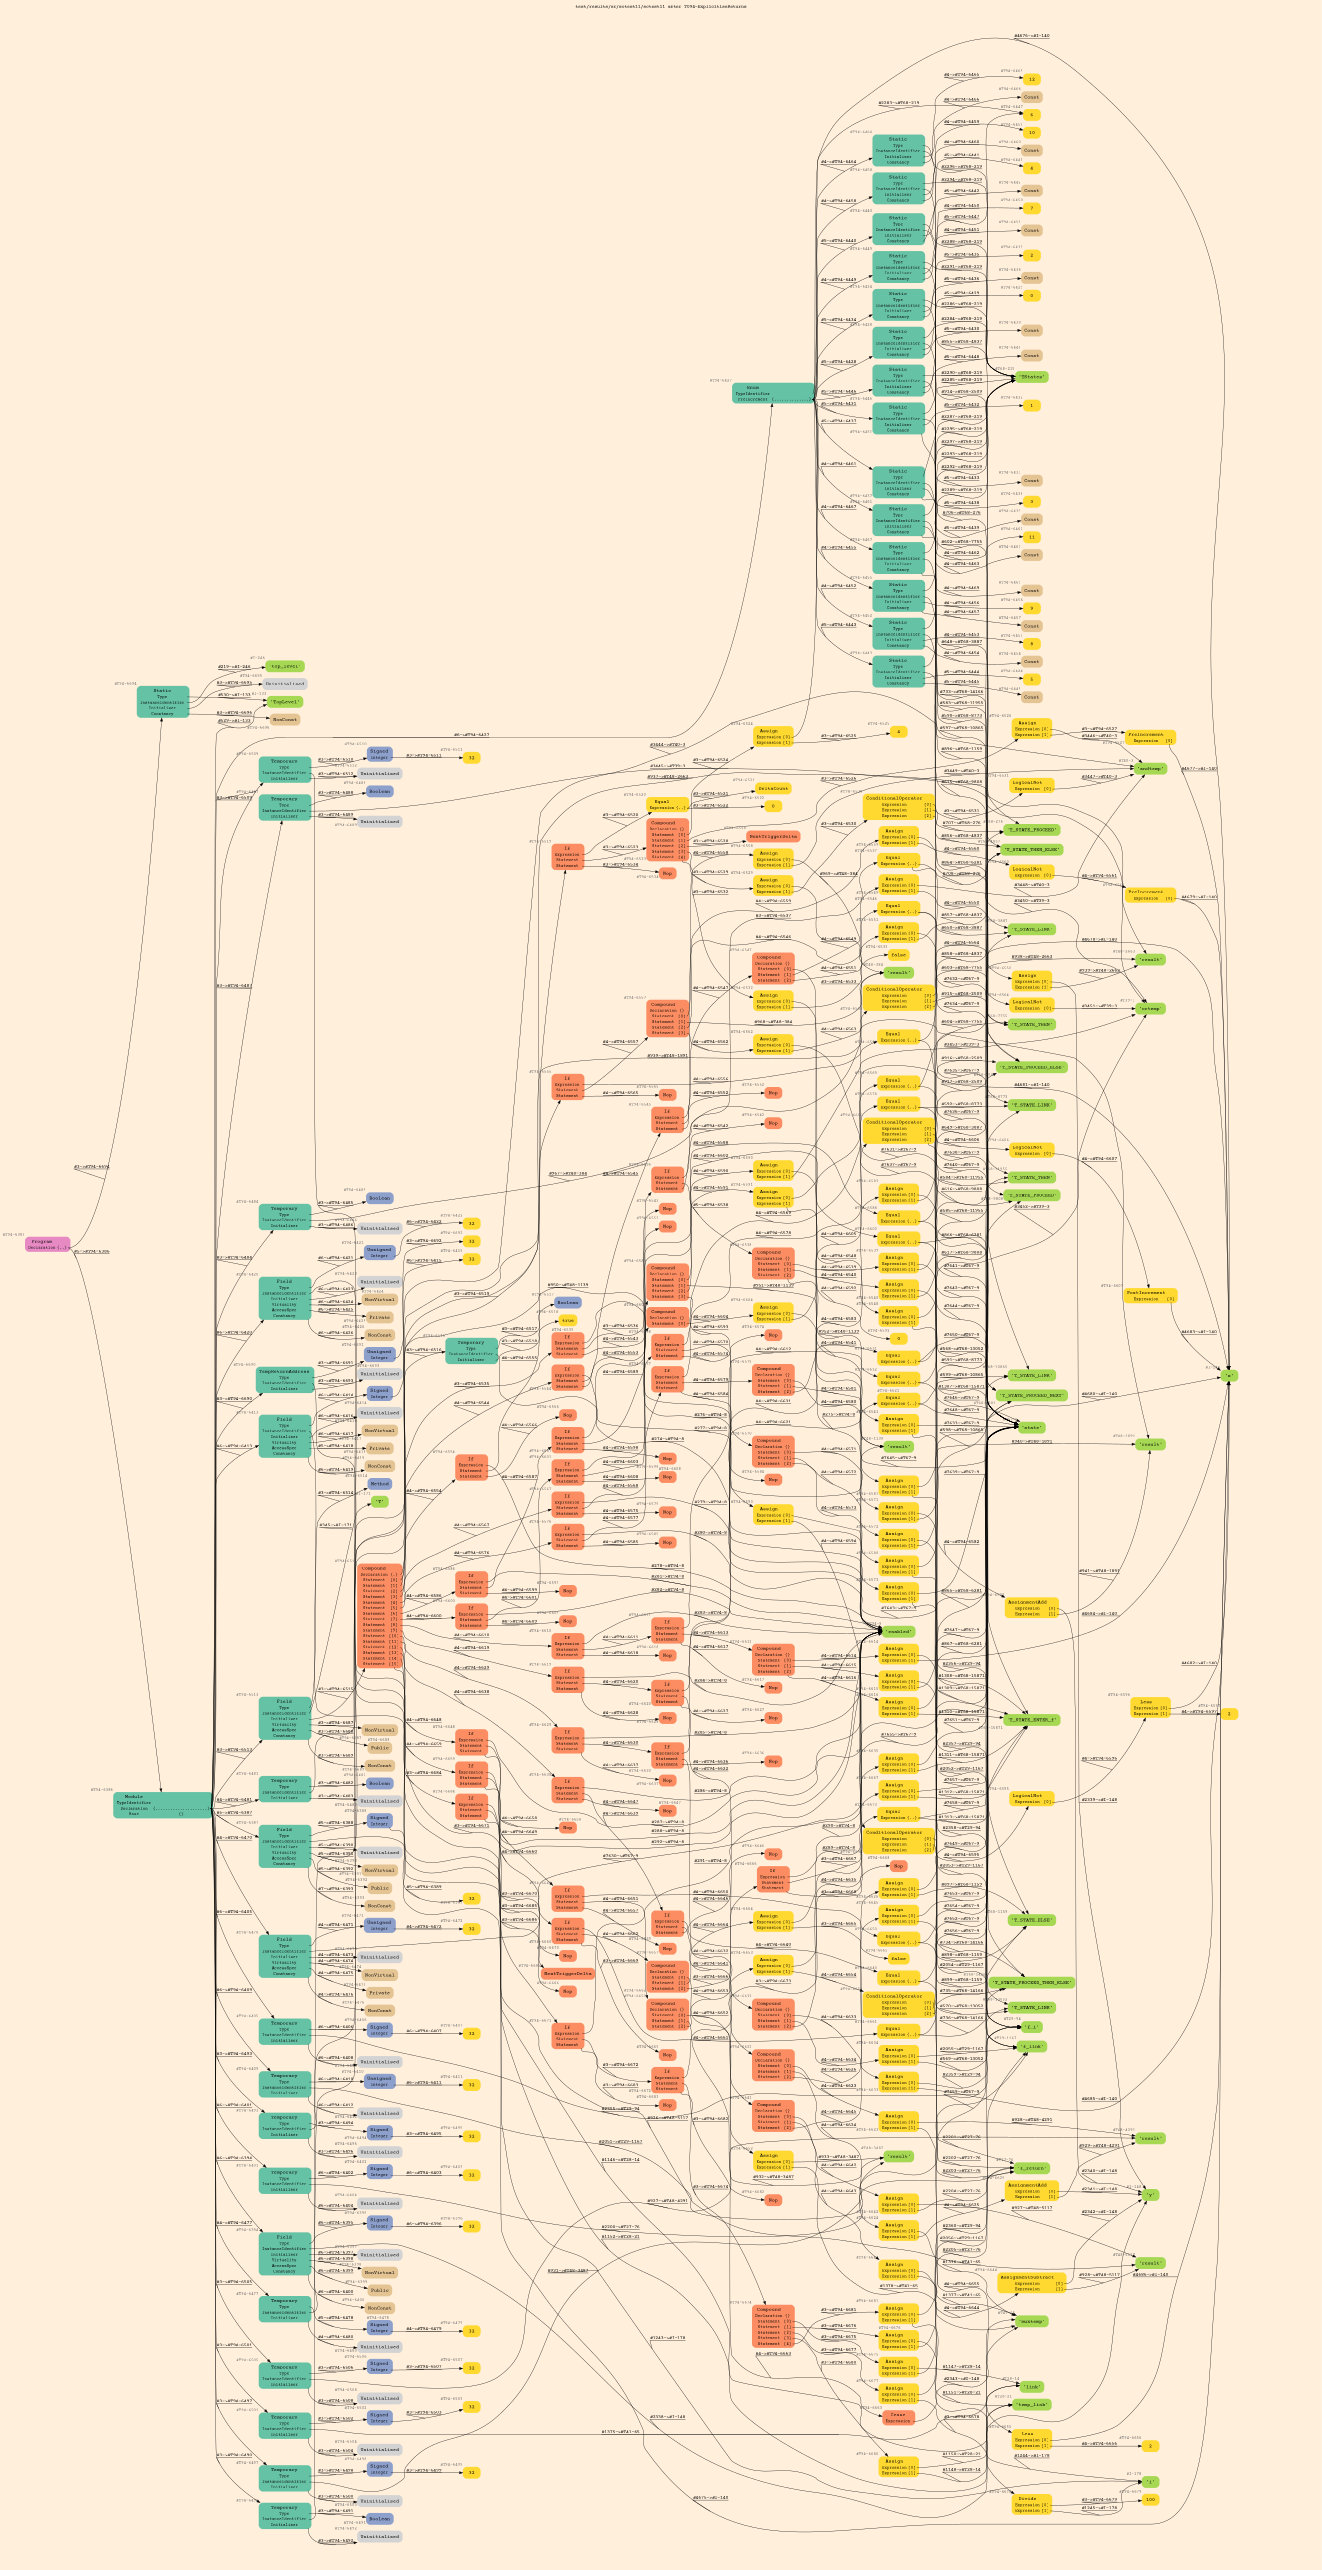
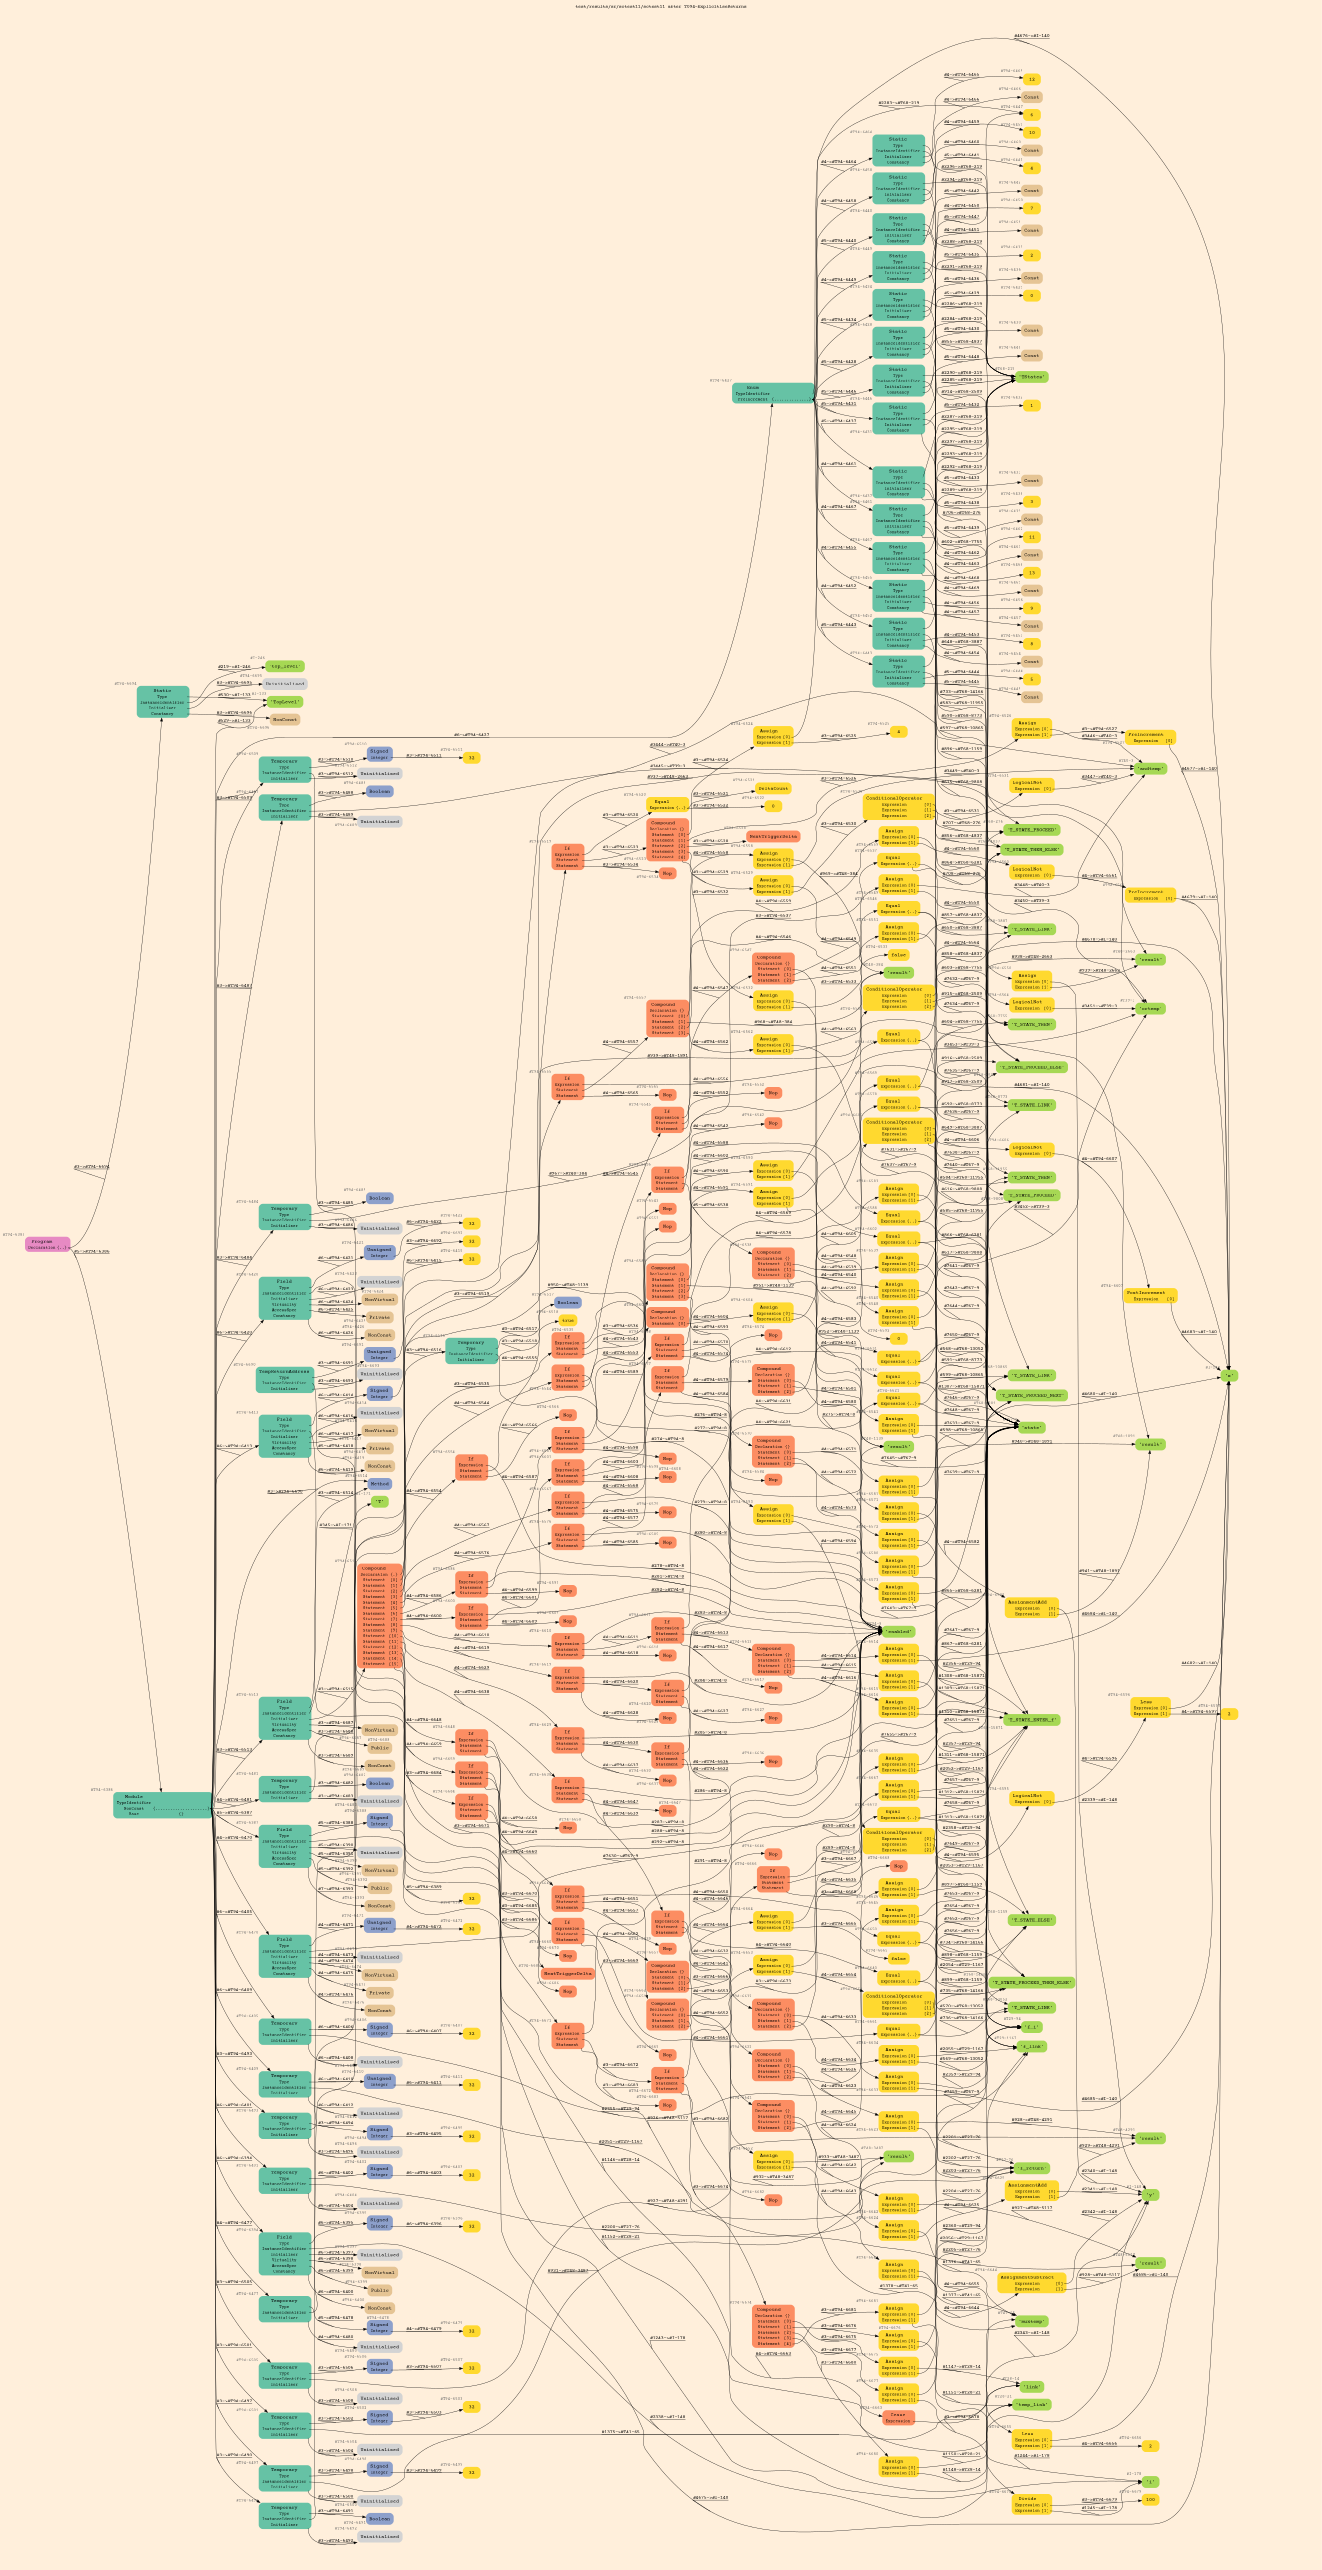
none -> (1032, 573)
(216, 1593) -> (239, 1613)
(134, 1808) -> (134, 1808)
(972, 2387) -> (1060, 2349)
